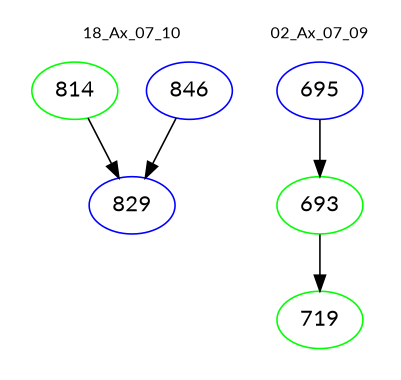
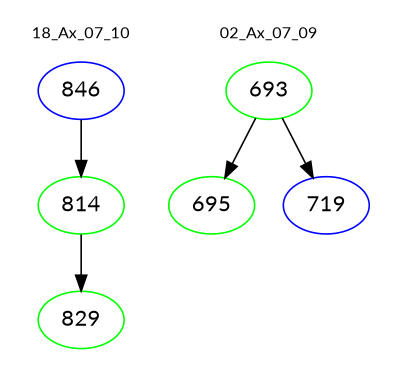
(320, 91) -> (212, 205)
(320, 140) -> (244, 141)
(164, 141) -> (81, 140)
(132, 205) -> (81, 320)
(320, 320) -> (326, 205)
